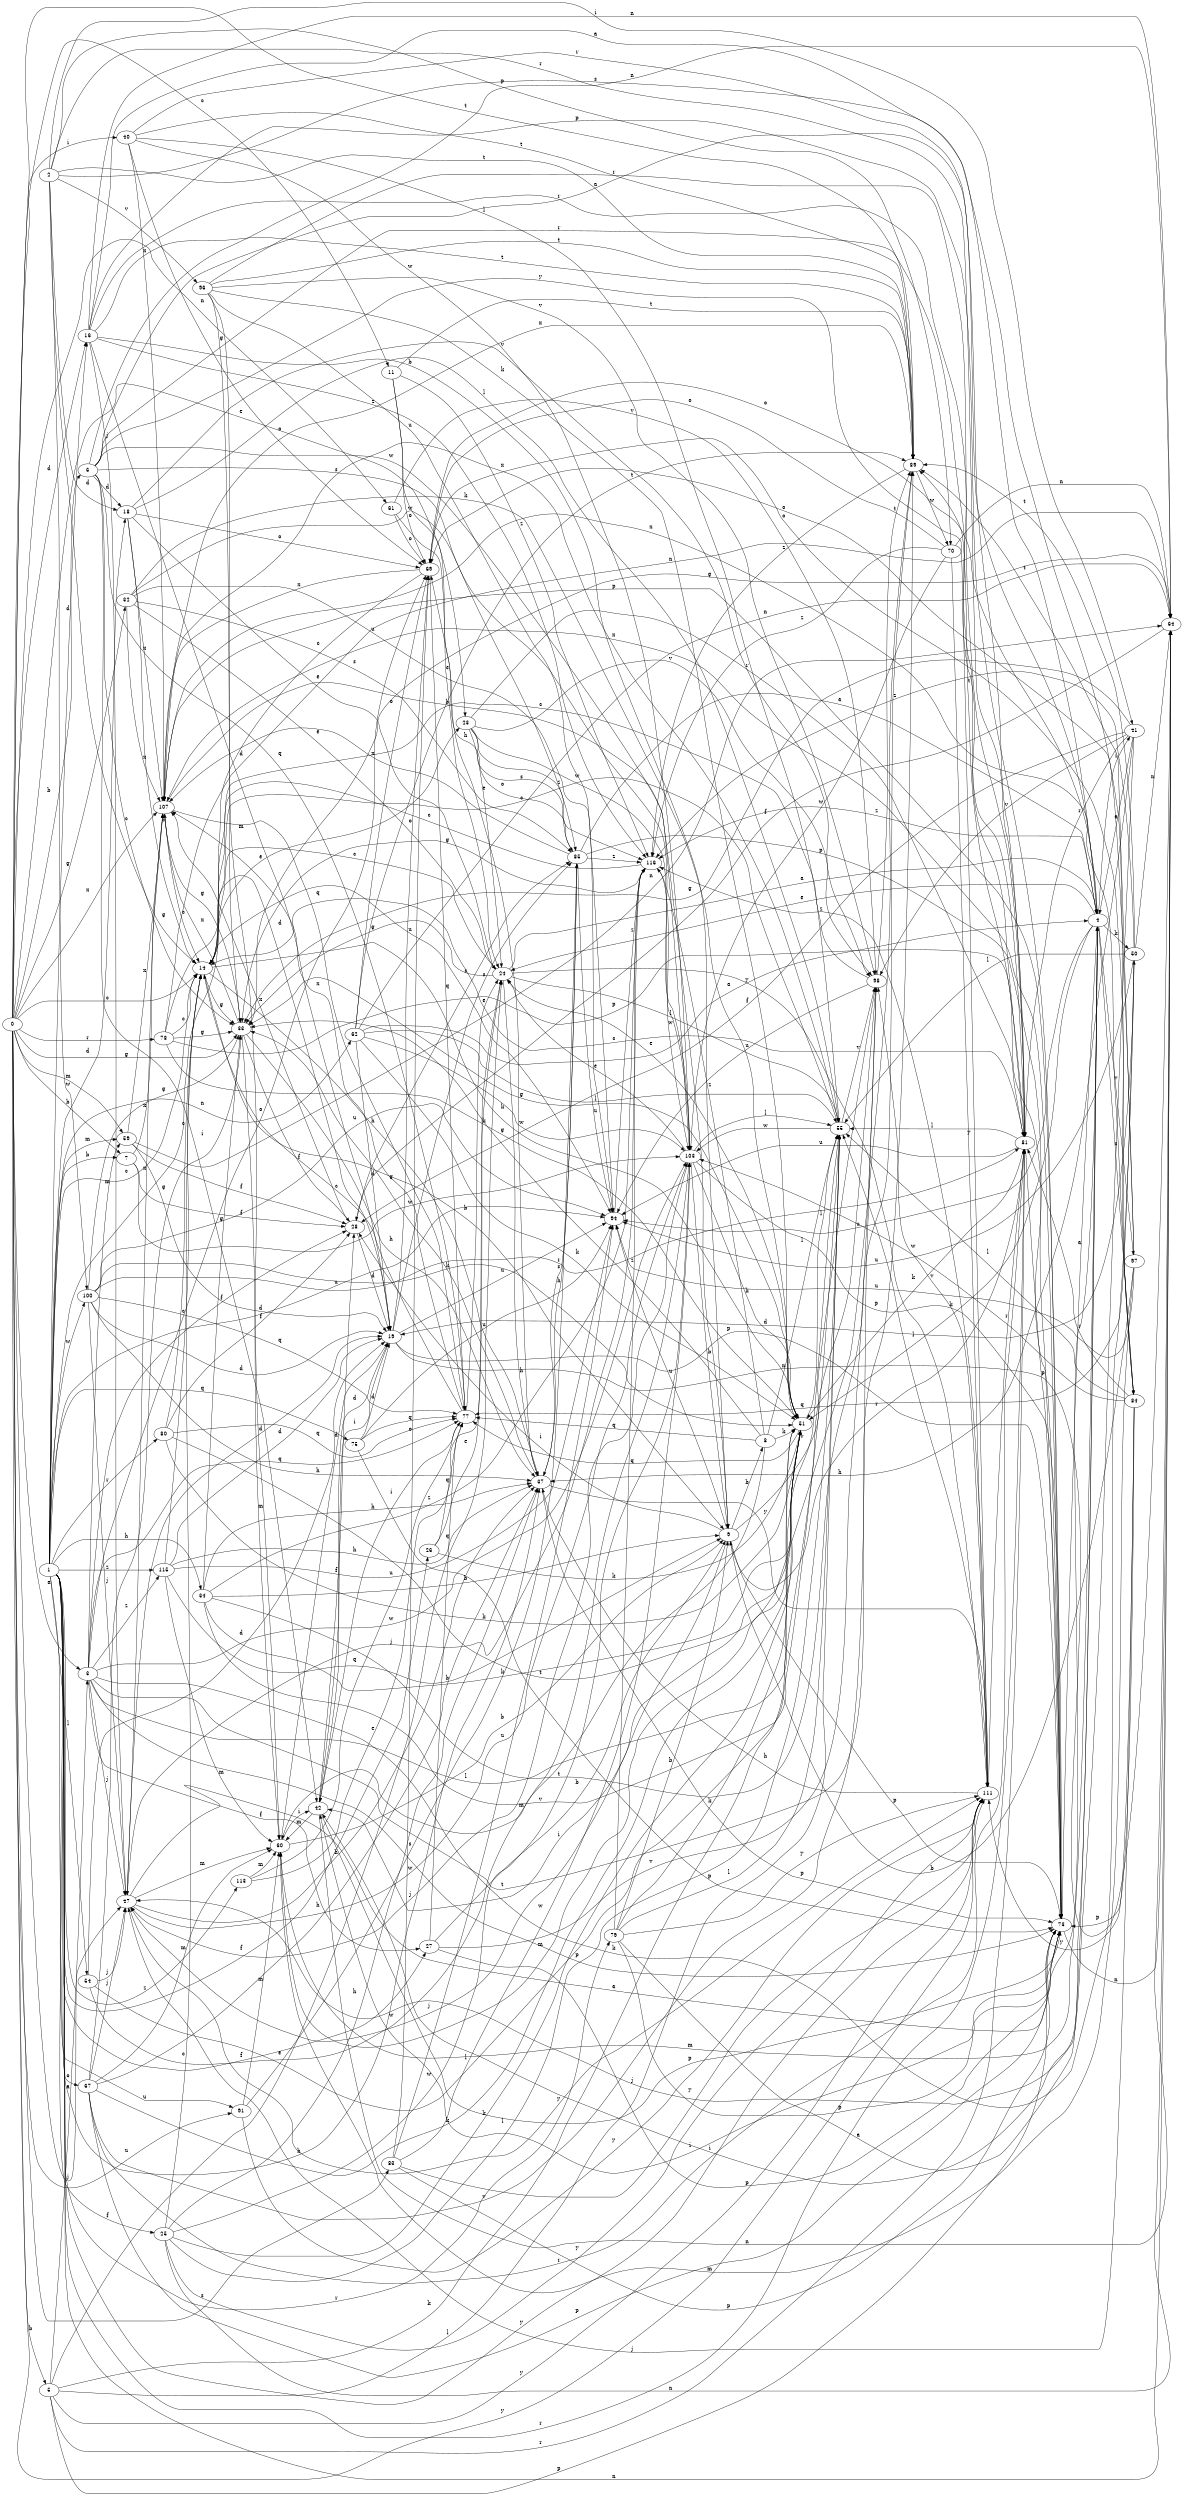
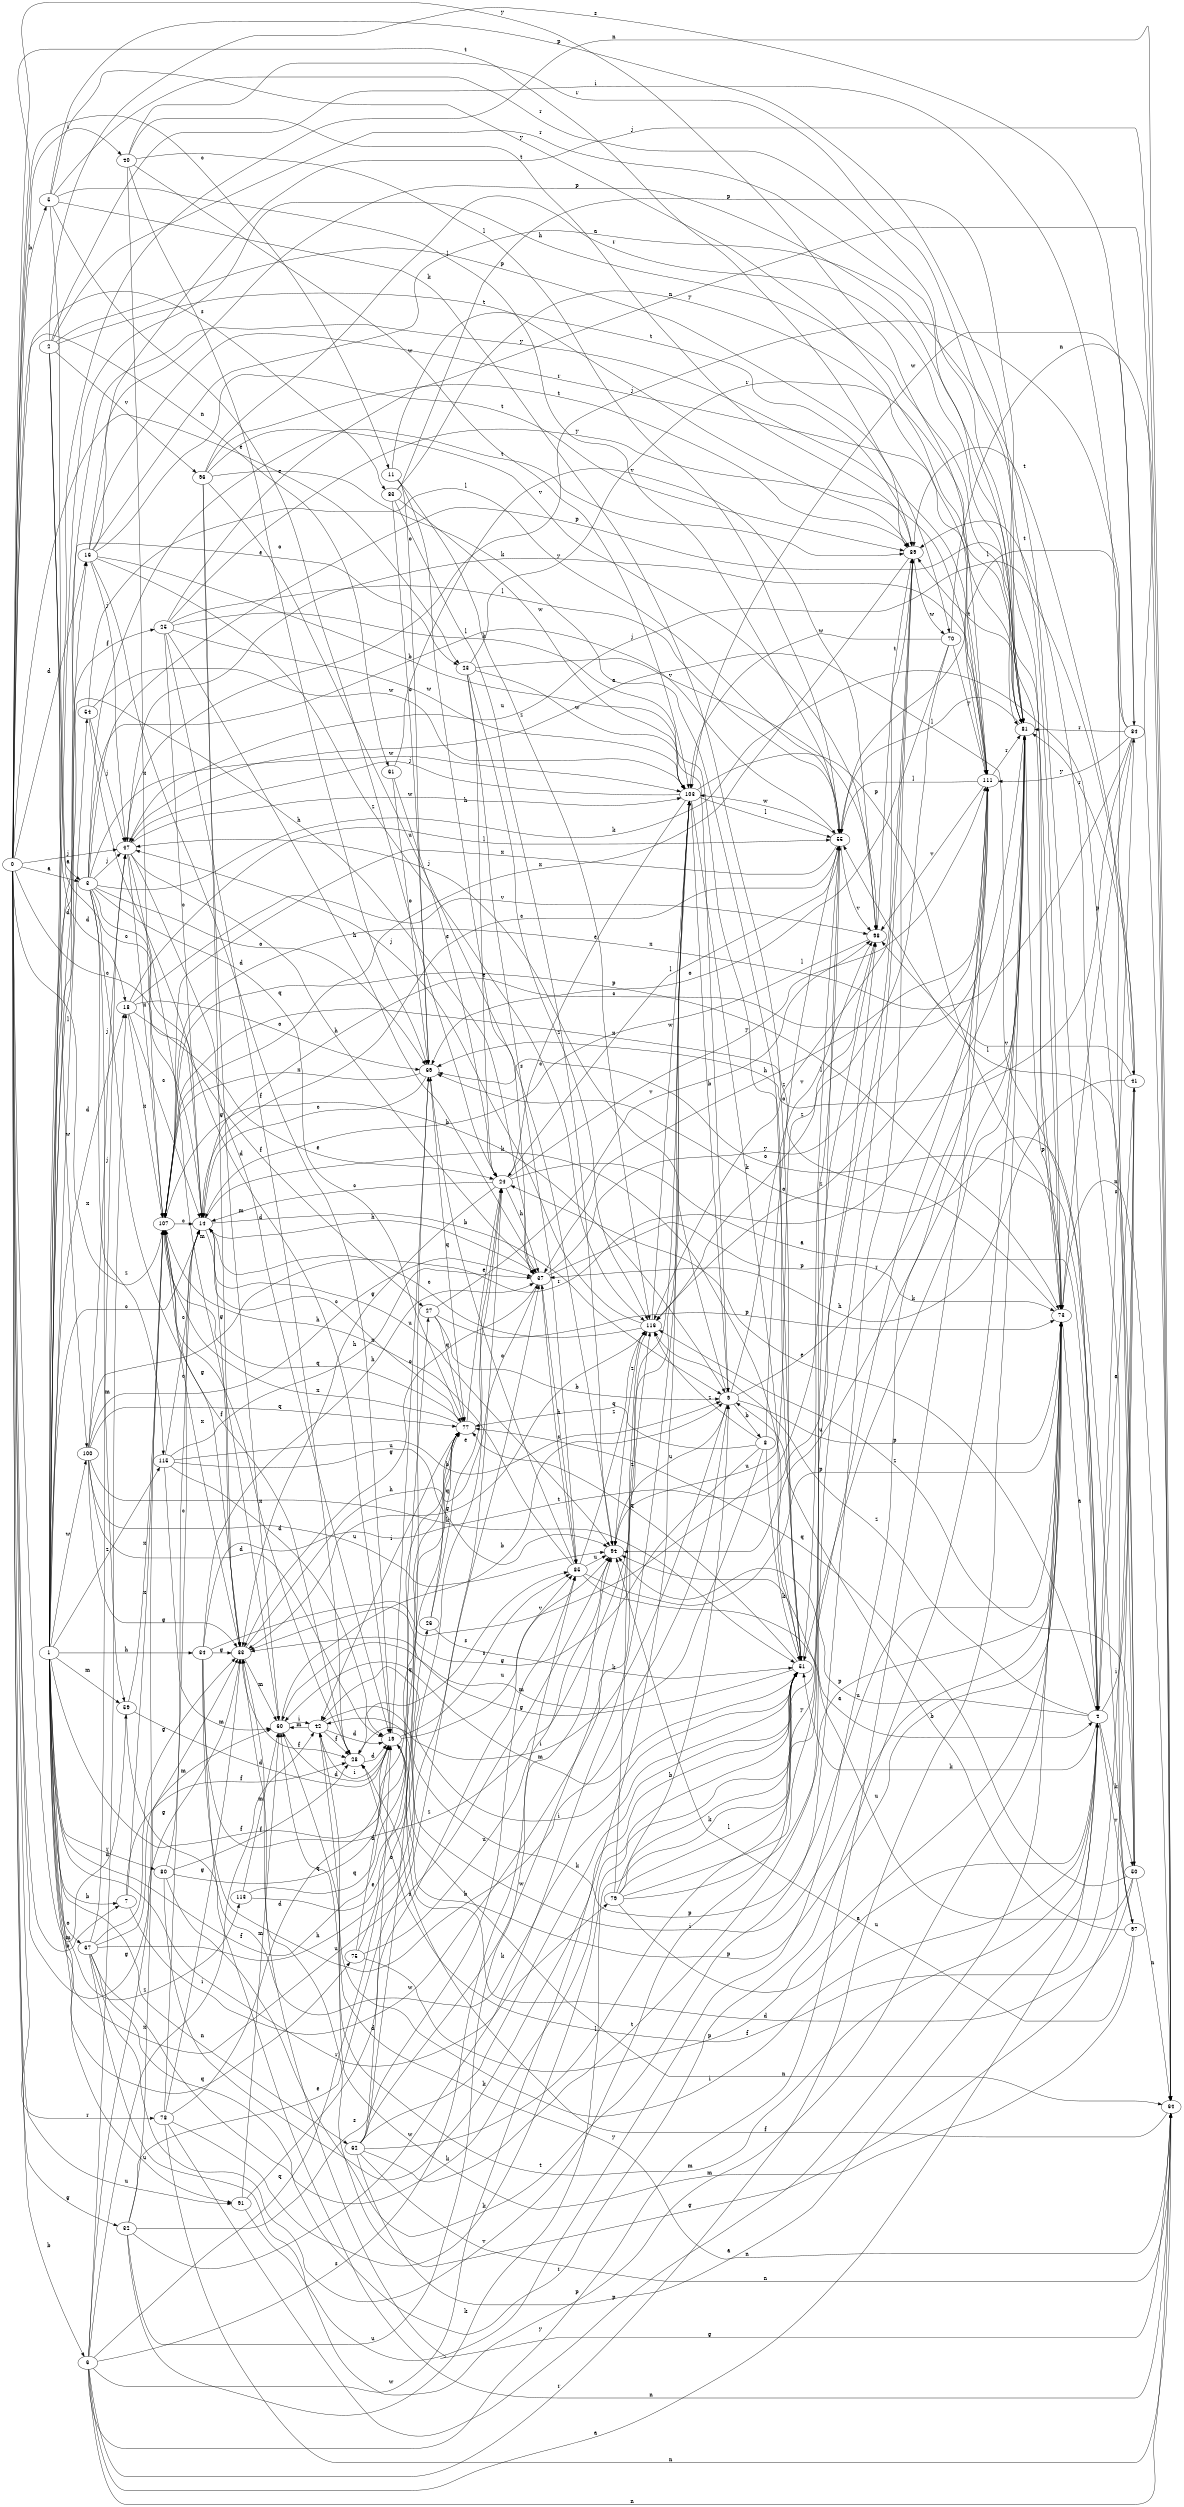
(632, 14) -> (632, 130)
(723, 1150) -> none
(234, 1191) -> (274, 1190)
(541, 2423) -> (541, 236)
